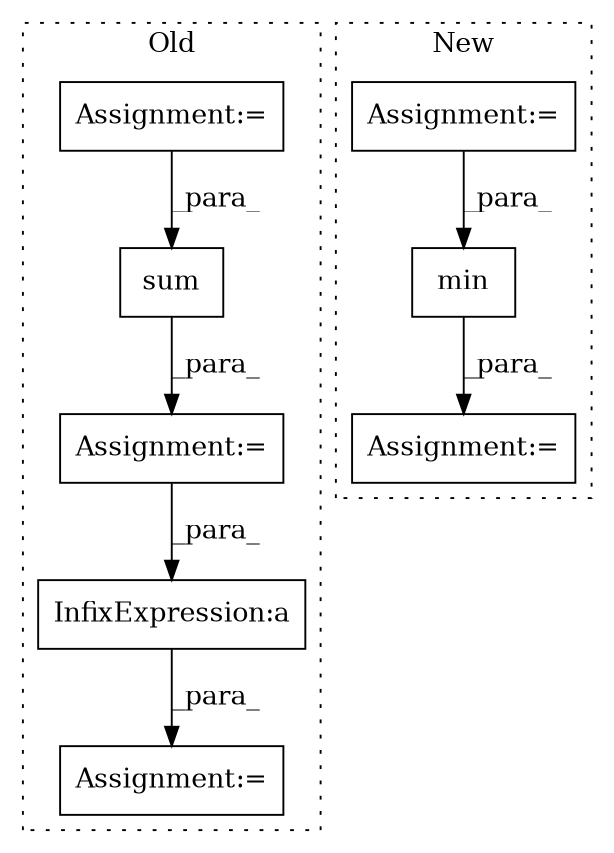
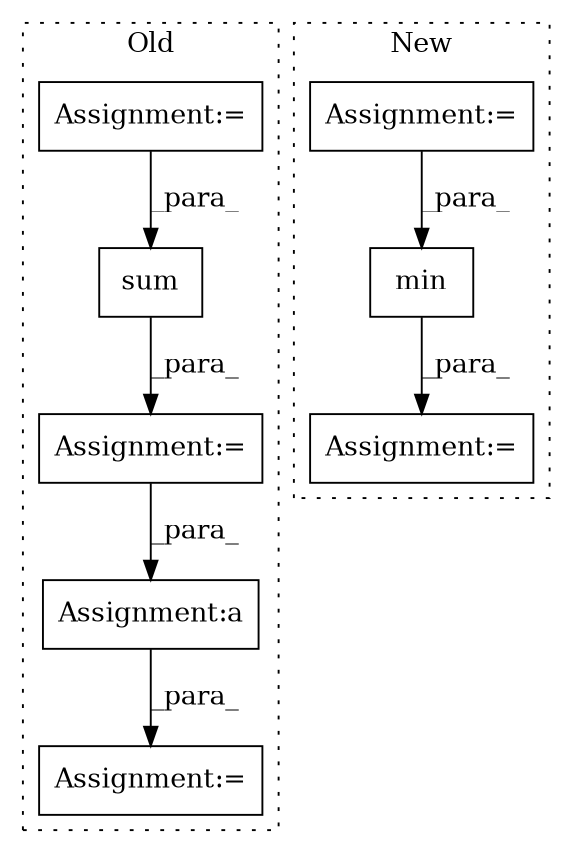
(172, 614) -> (151, 614)
